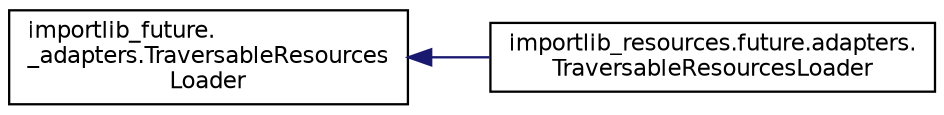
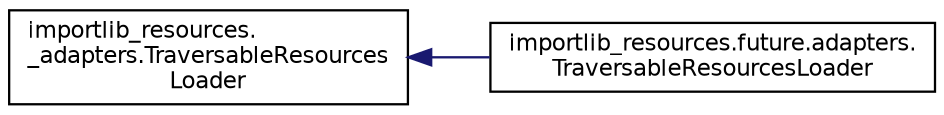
(209, 57) -> (209, 57)
